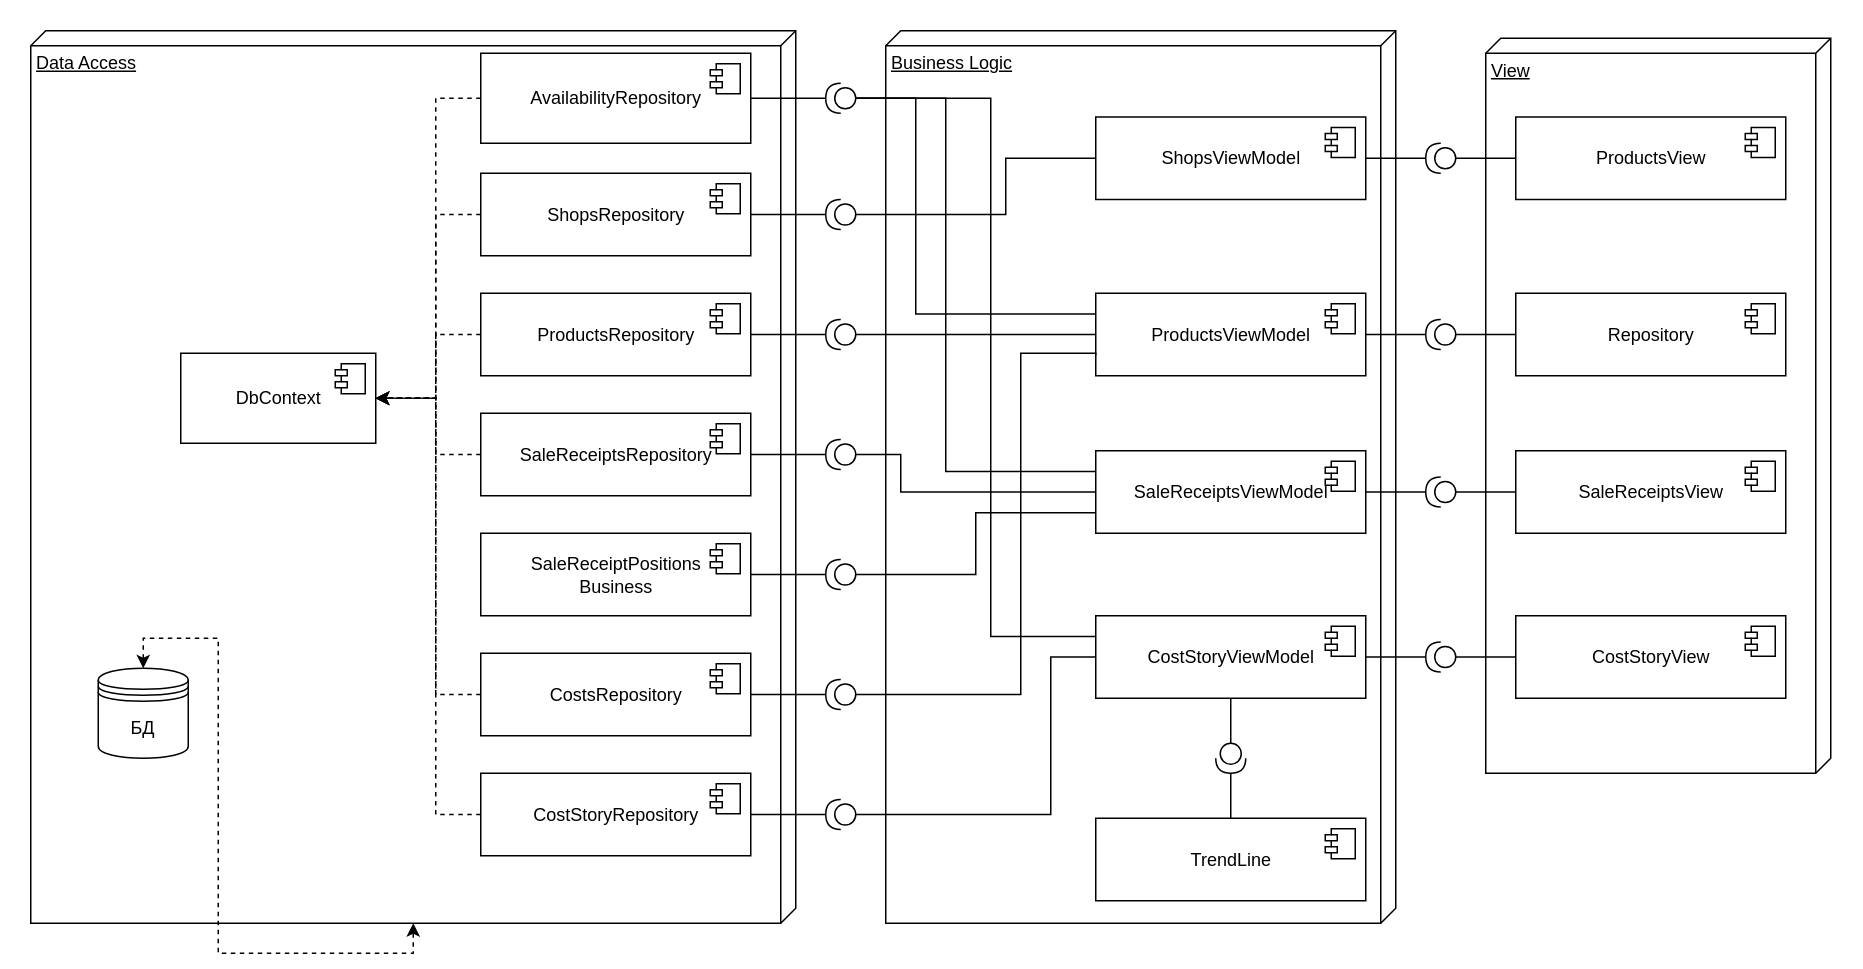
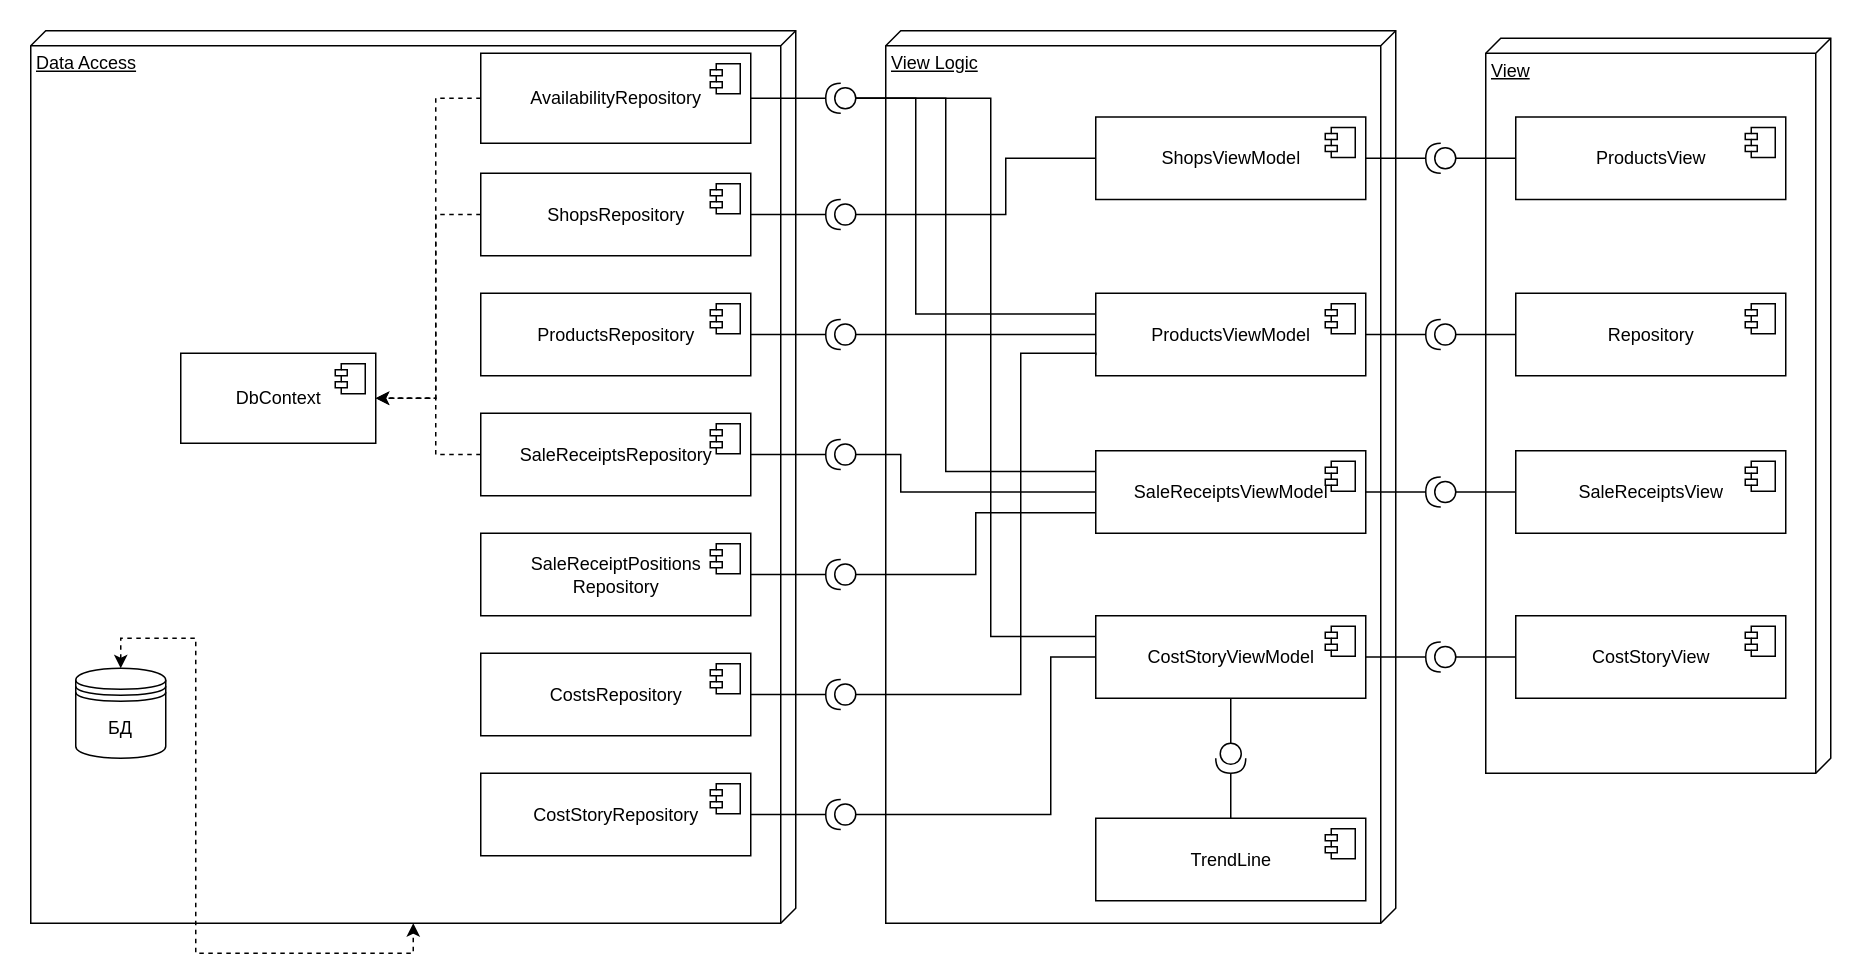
(955, 64) -> (935, 64)
(460, 335) -> none
(438, 455) -> (384, 398)
(617, 575) -> (617, 575)
(459, 695) -> none
(143, 713) -> (121, 713)
(436, 778) -> none
